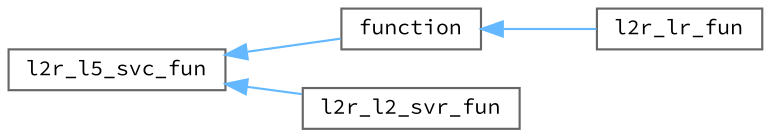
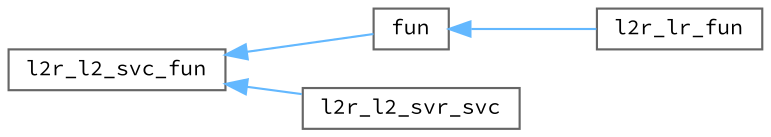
(411, 29) -> (411, 29)
(117, 70) -> (117, 70)
(411, 108) -> (411, 108)
